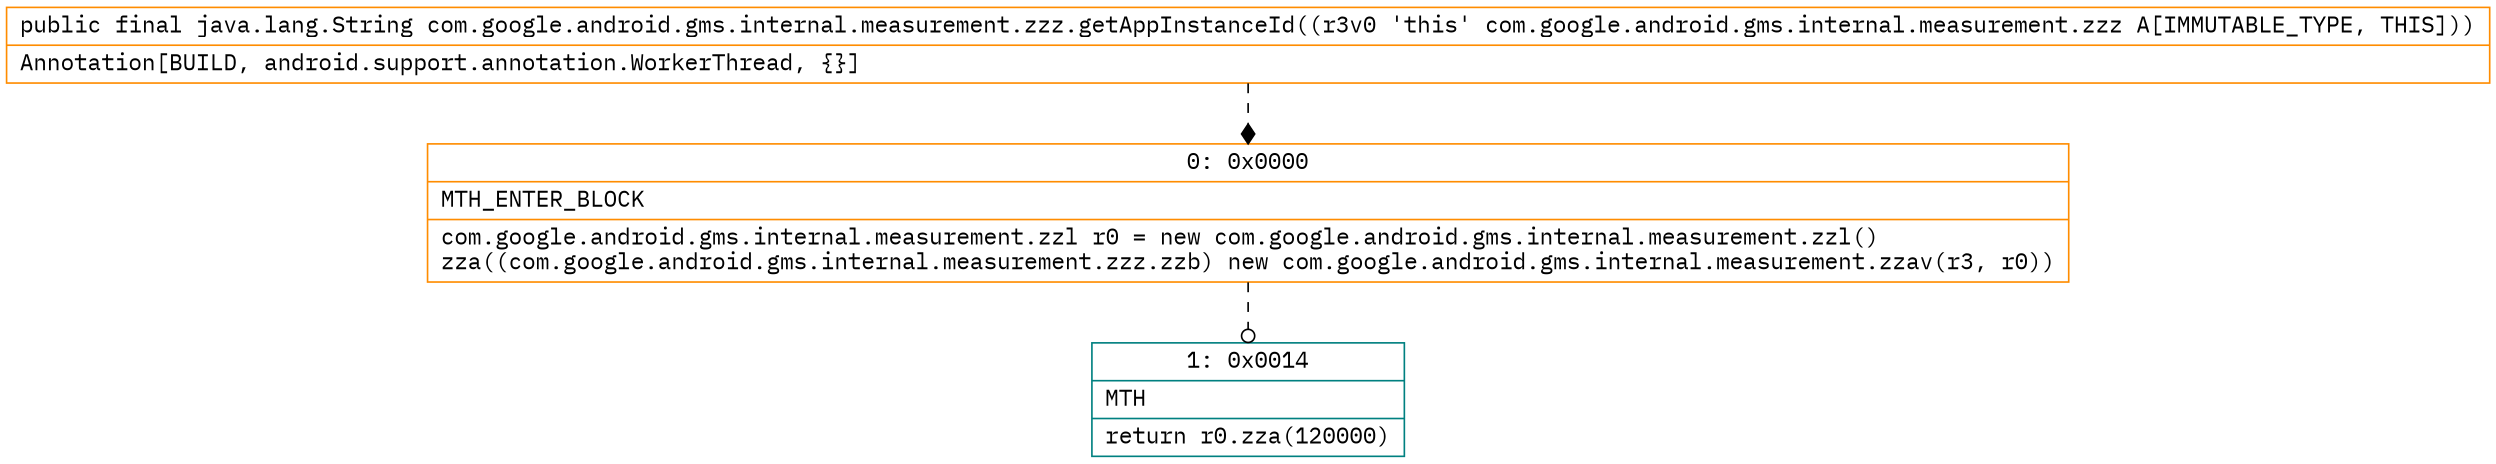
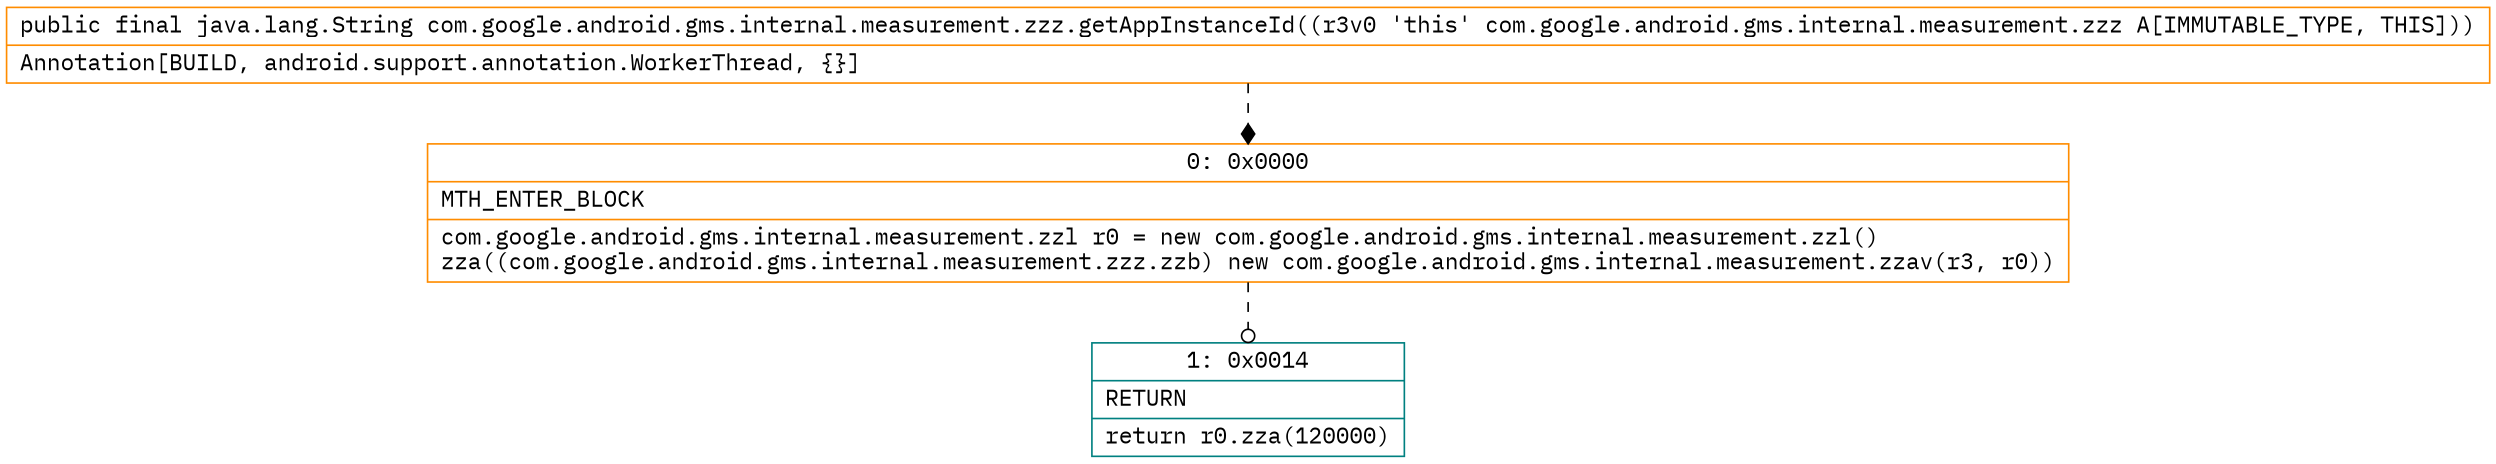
(1126, 399) -> (1146, 399)
